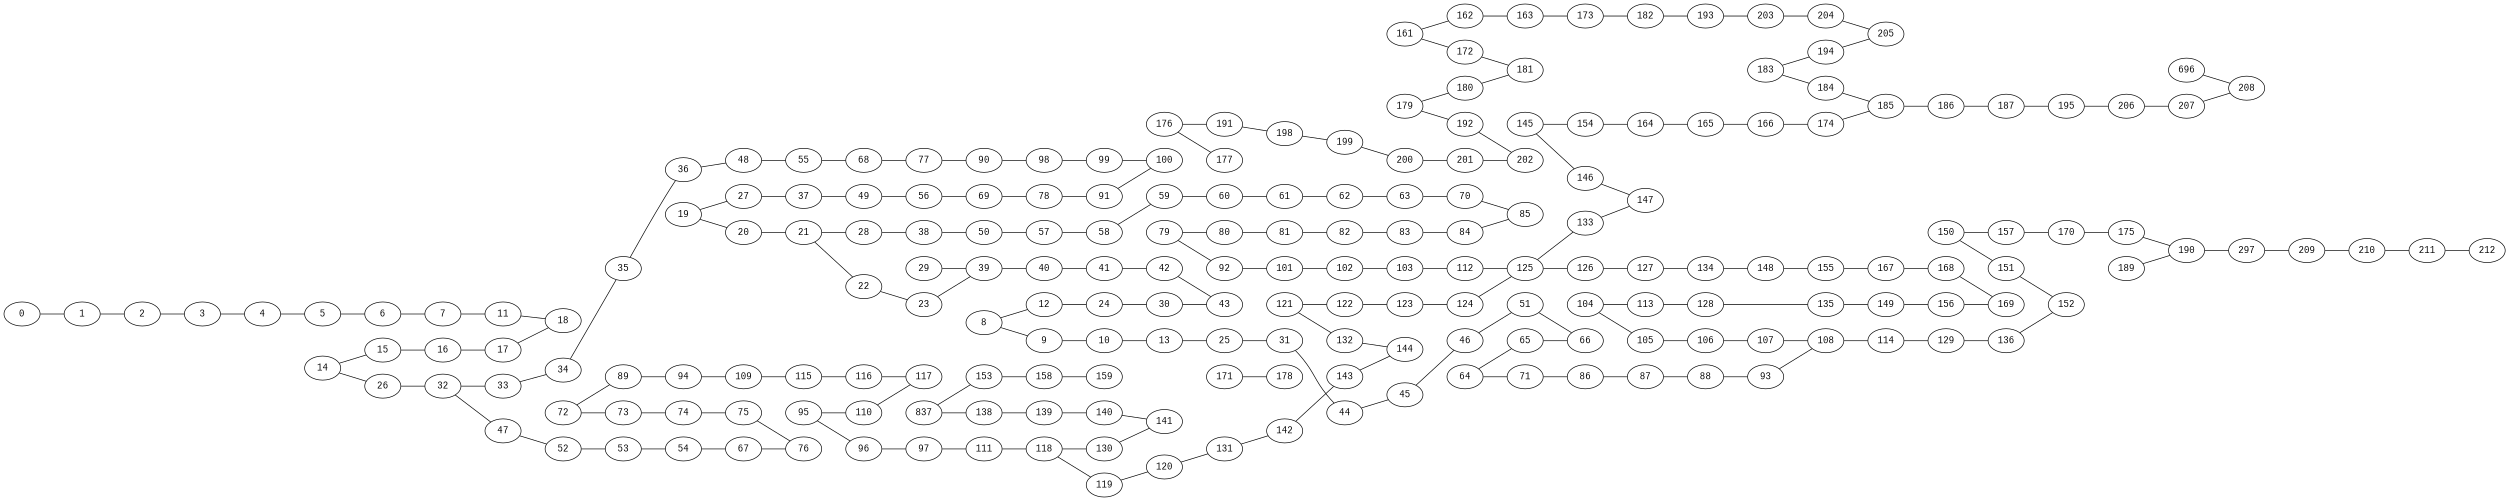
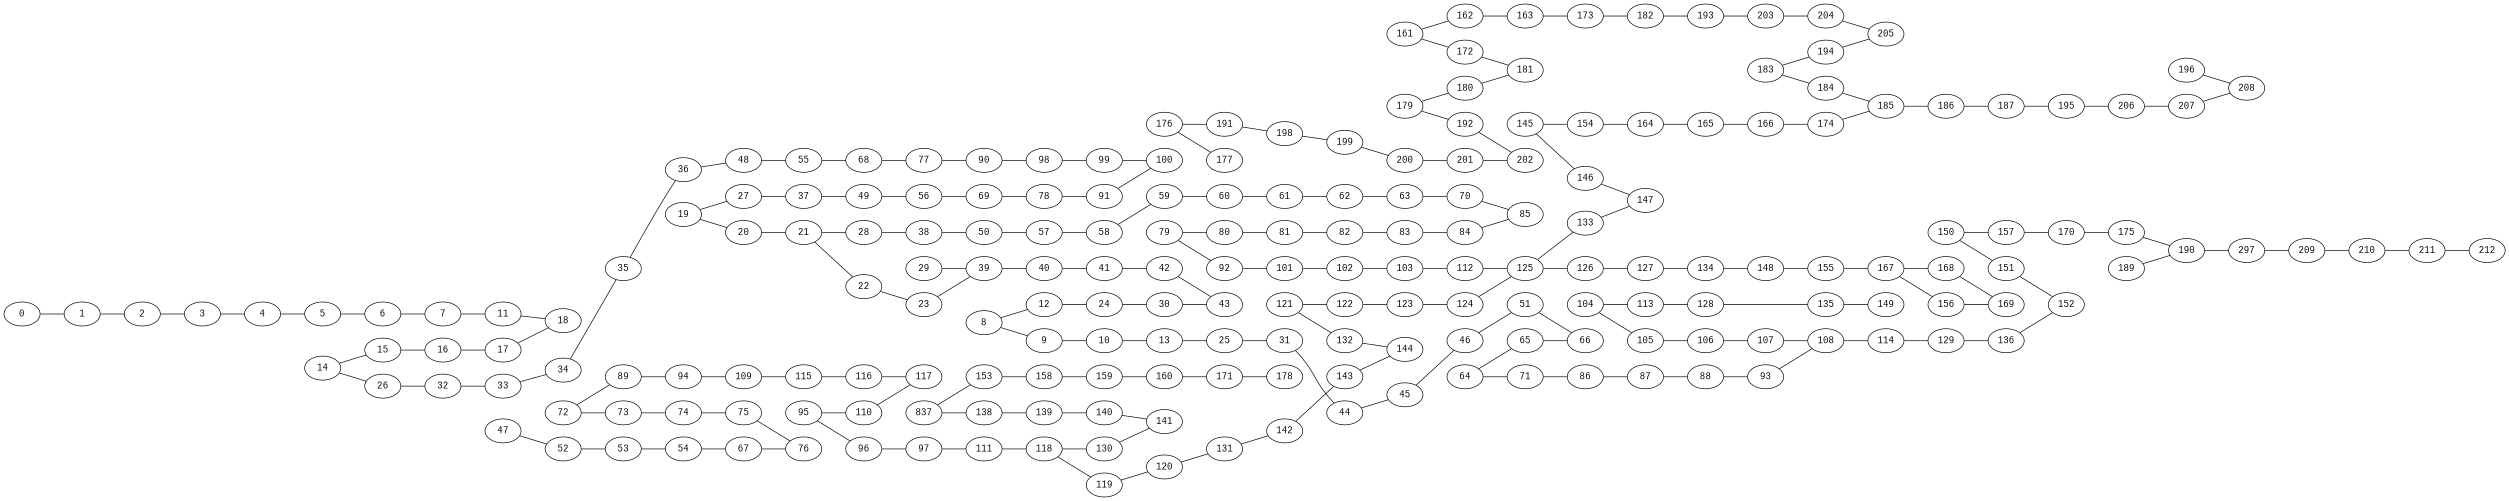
(2187, 70) -> (2187, 70)
(1916, 305) -> (1916, 287)
none -> (1164, 377)
(473, 409) -> none
